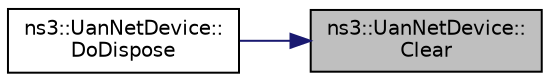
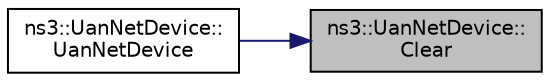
(123, 41) -> (123, 41)
